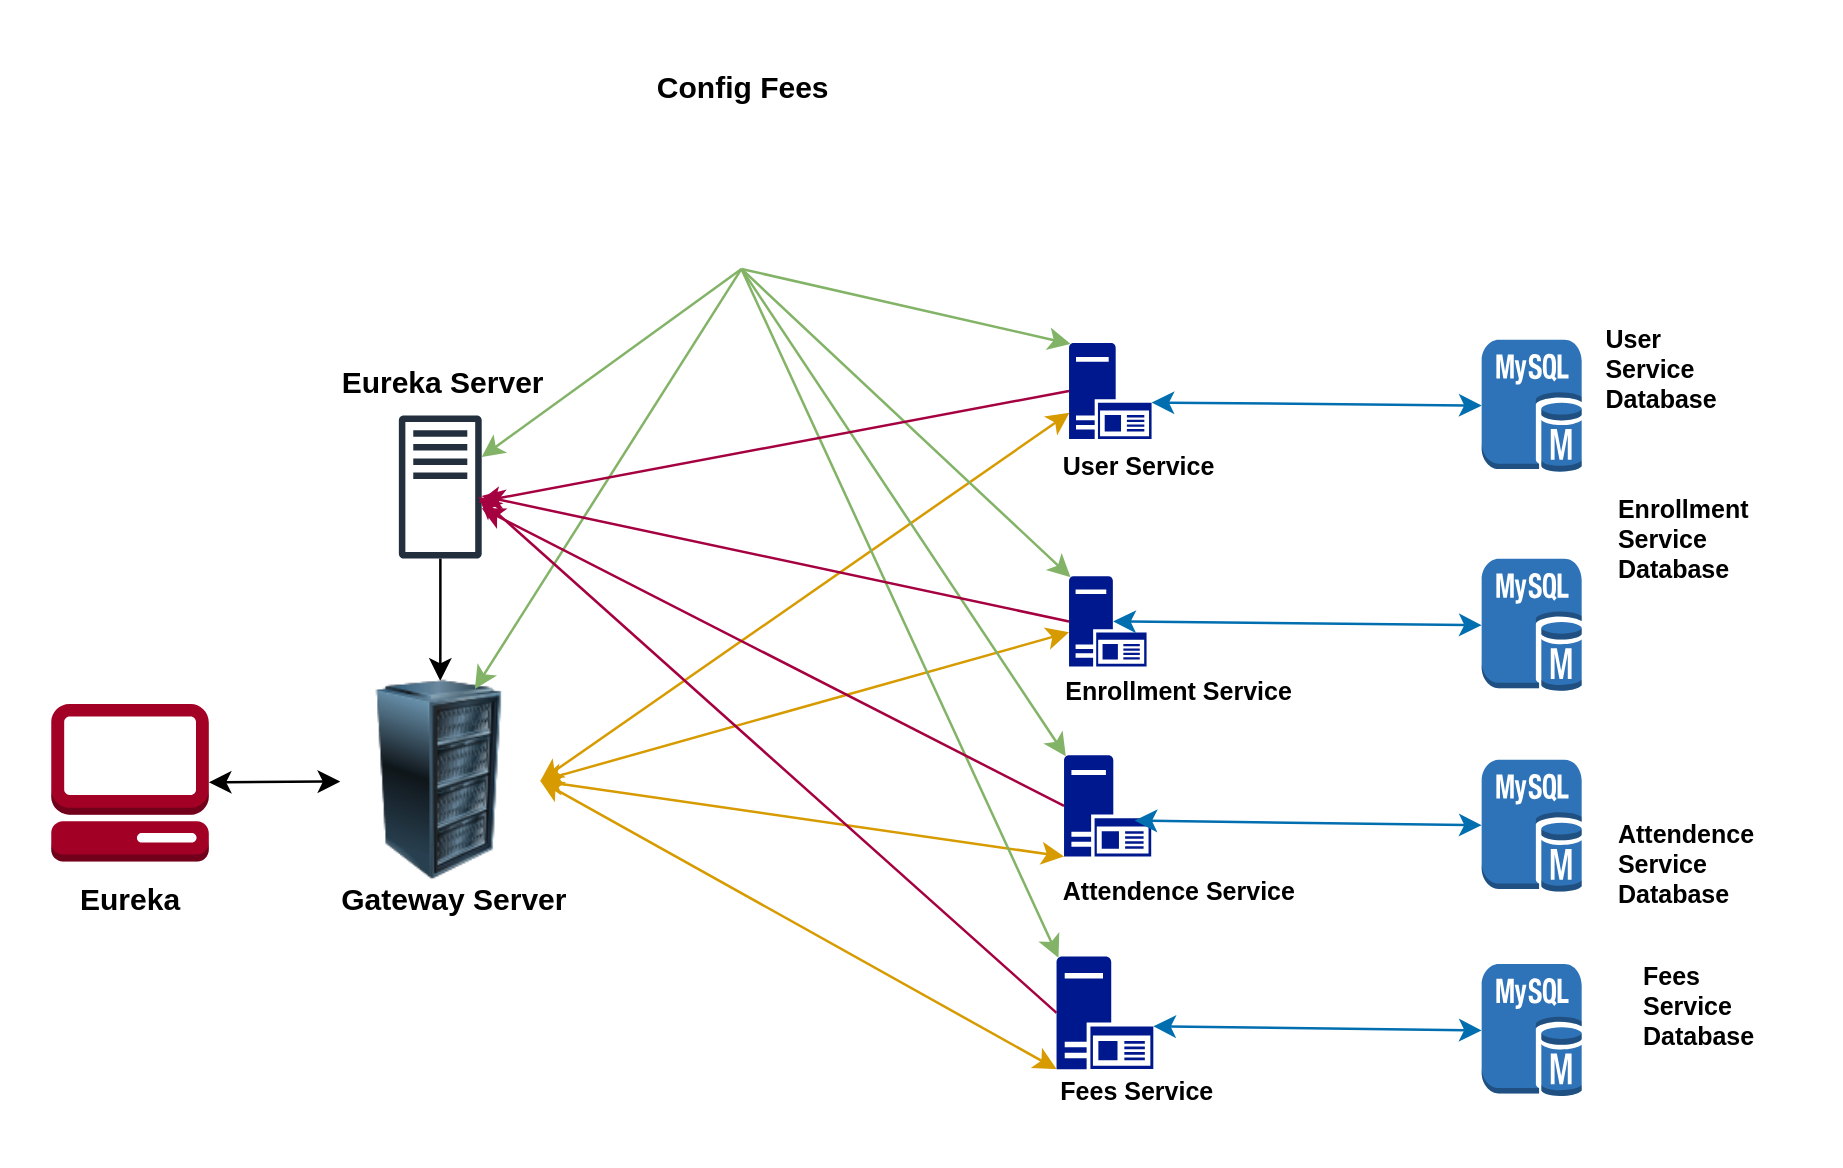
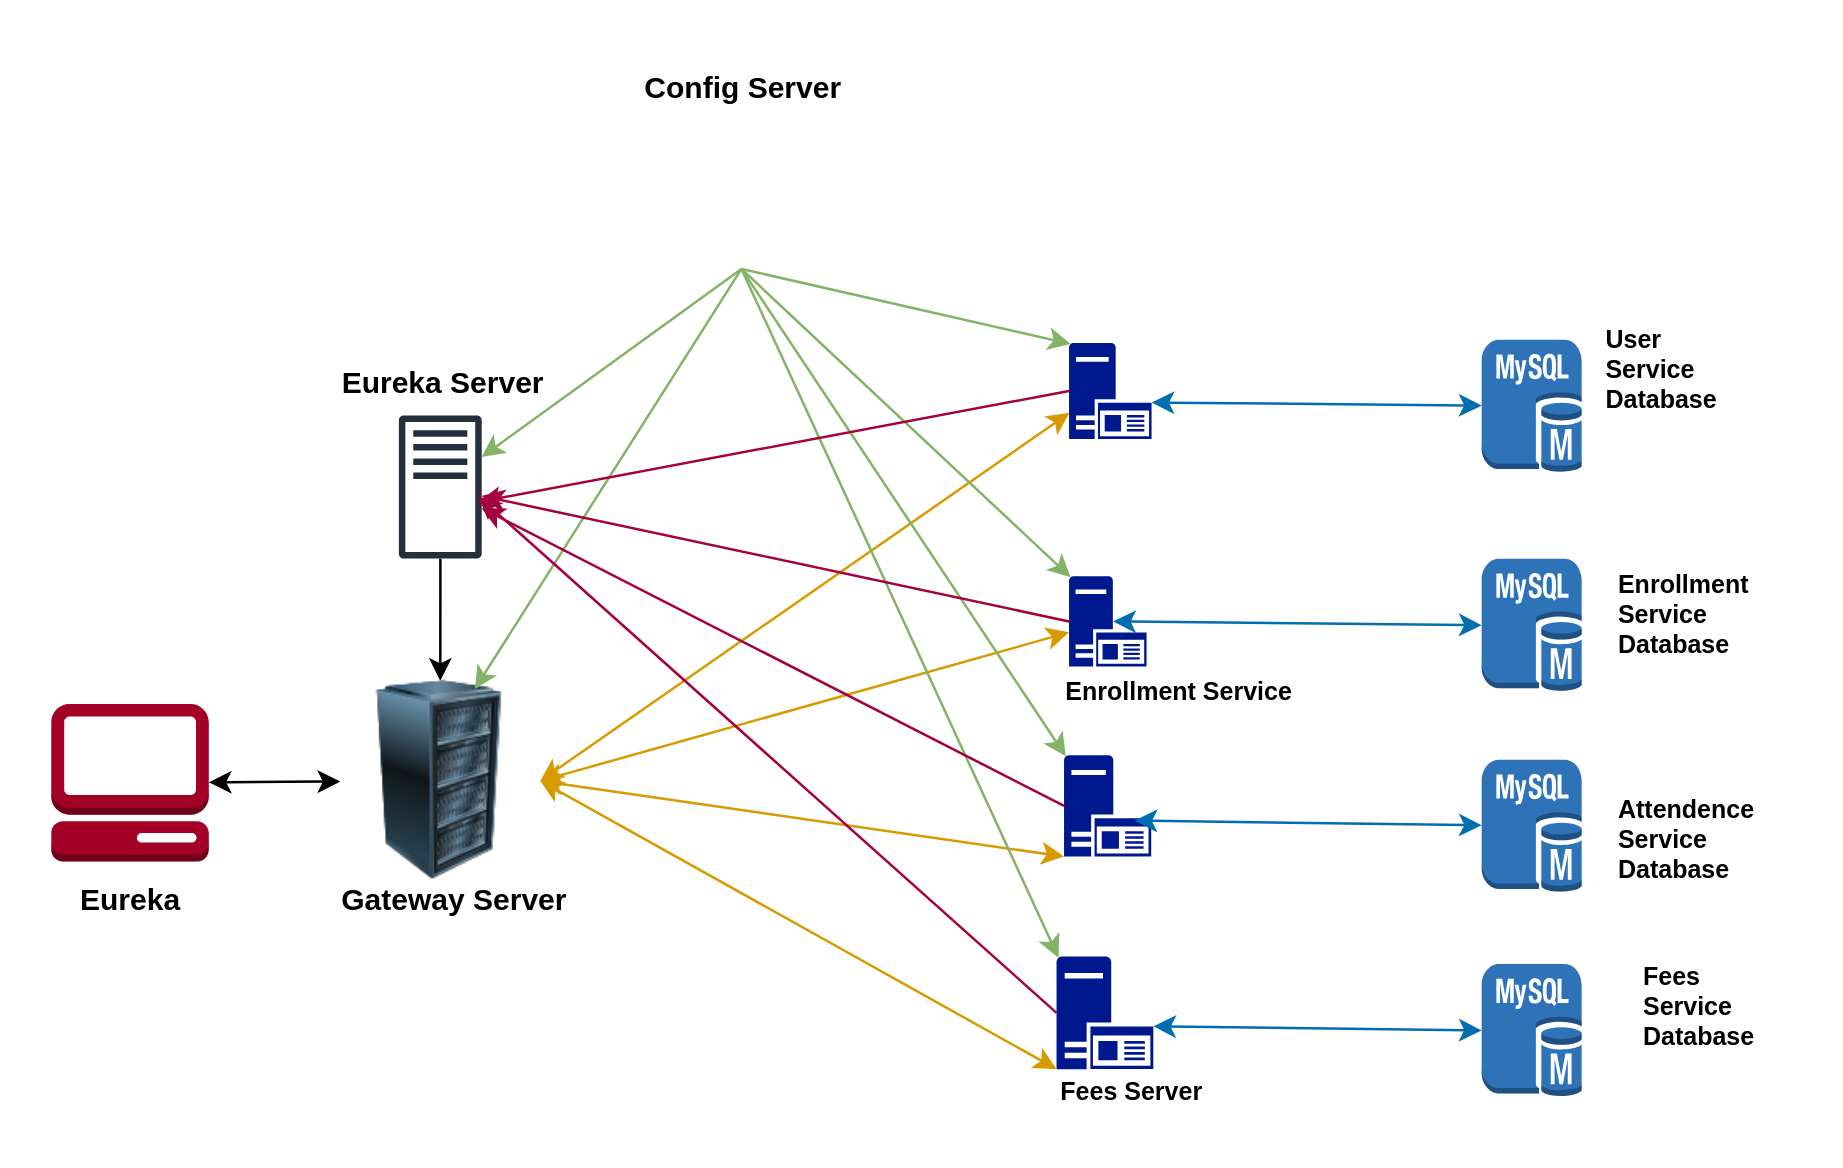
(744, 89) -> (744, 89)
(1196, 466) -> none
(1689, 539) -> (1689, 614)
(1689, 863) -> (1689, 838)
(1196, 890) -> none
(1142, 1091) -> (1138, 1091)
